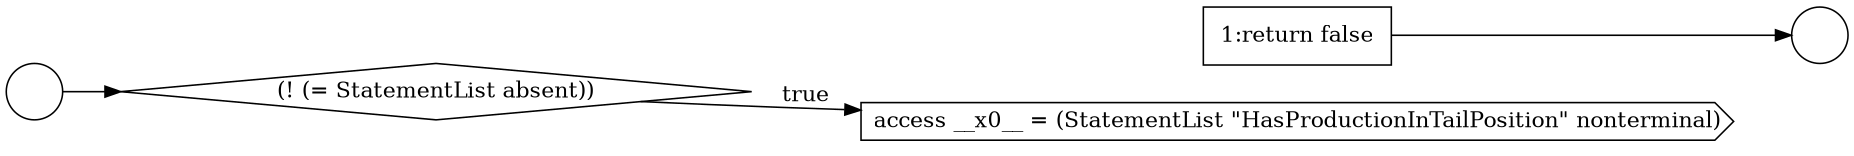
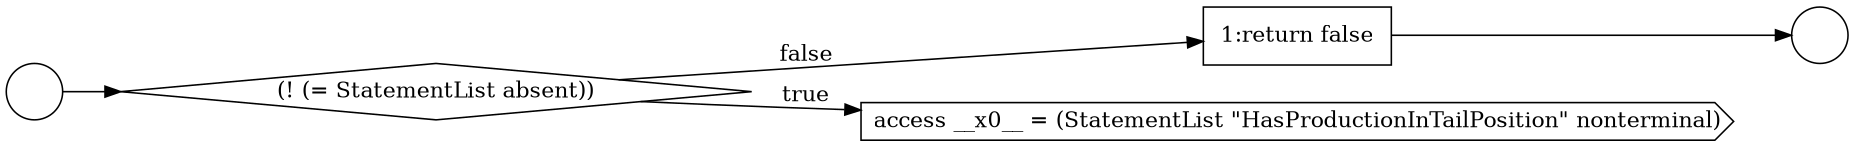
none -> (903, 61)
